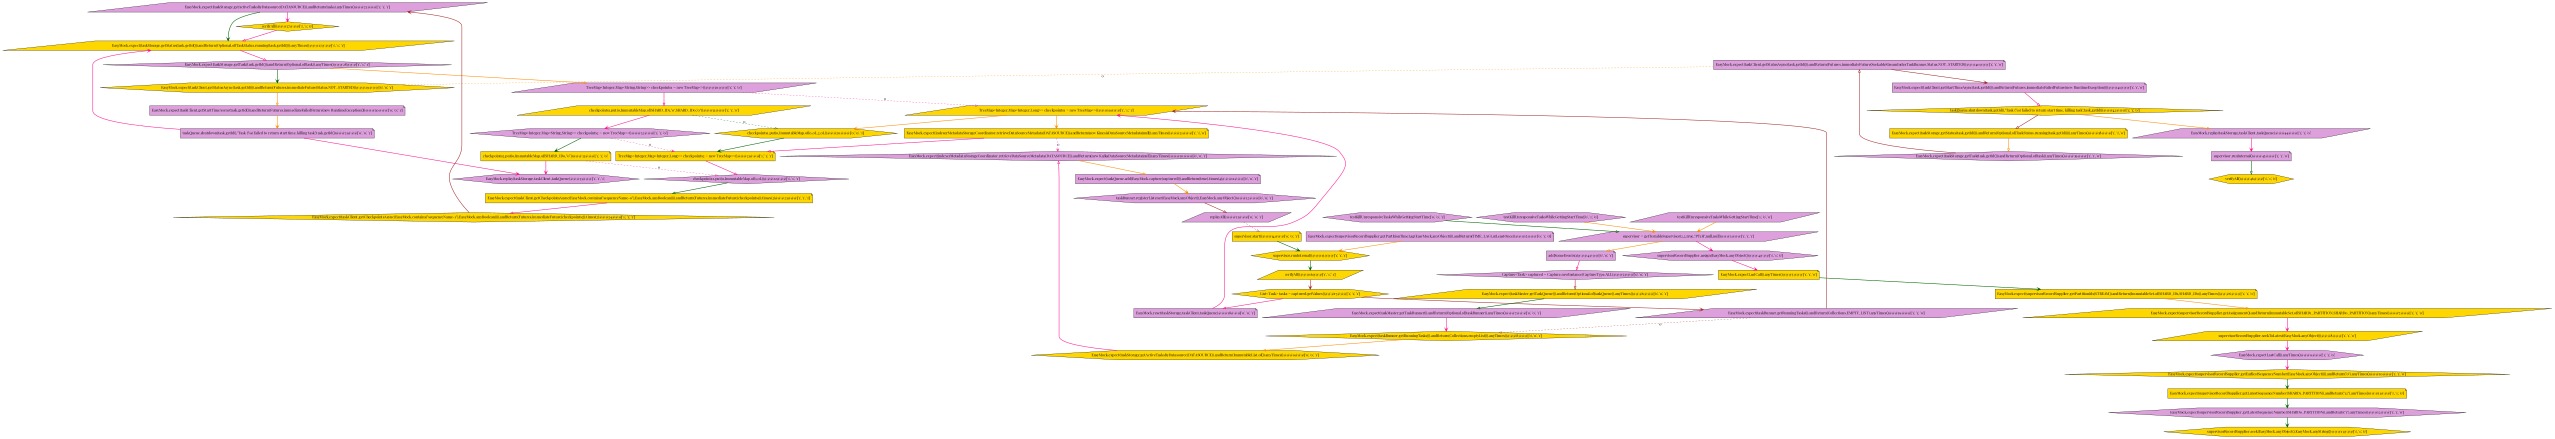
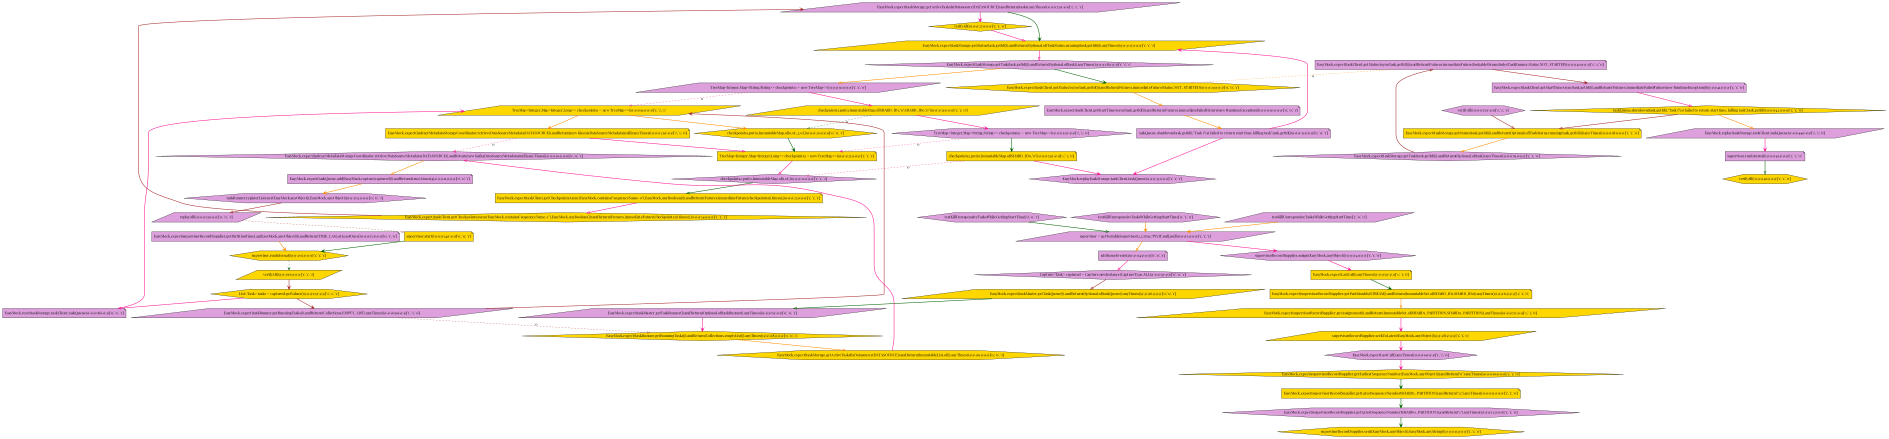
none -> (1483, 111)
(1310, 264) -> (289, 264)
